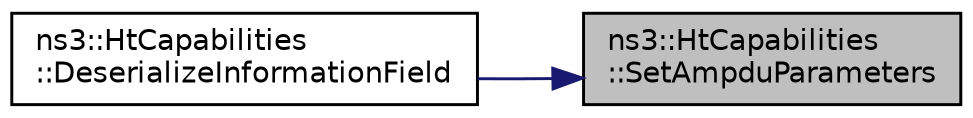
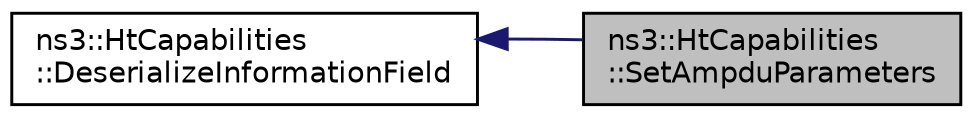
(515, 79) -> (545, 39)
